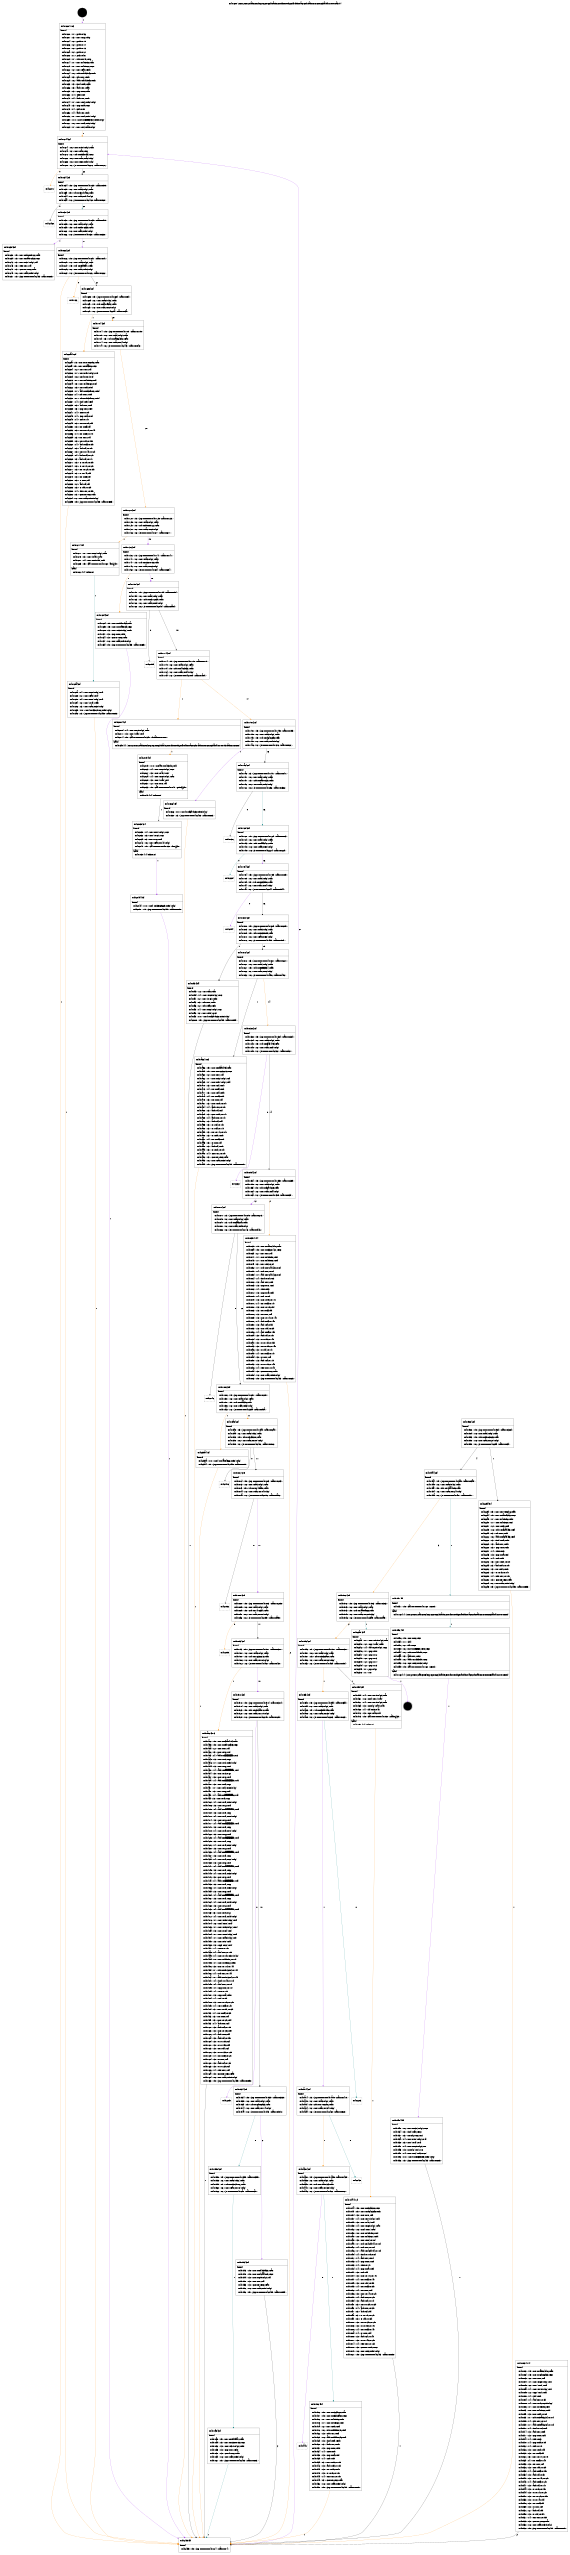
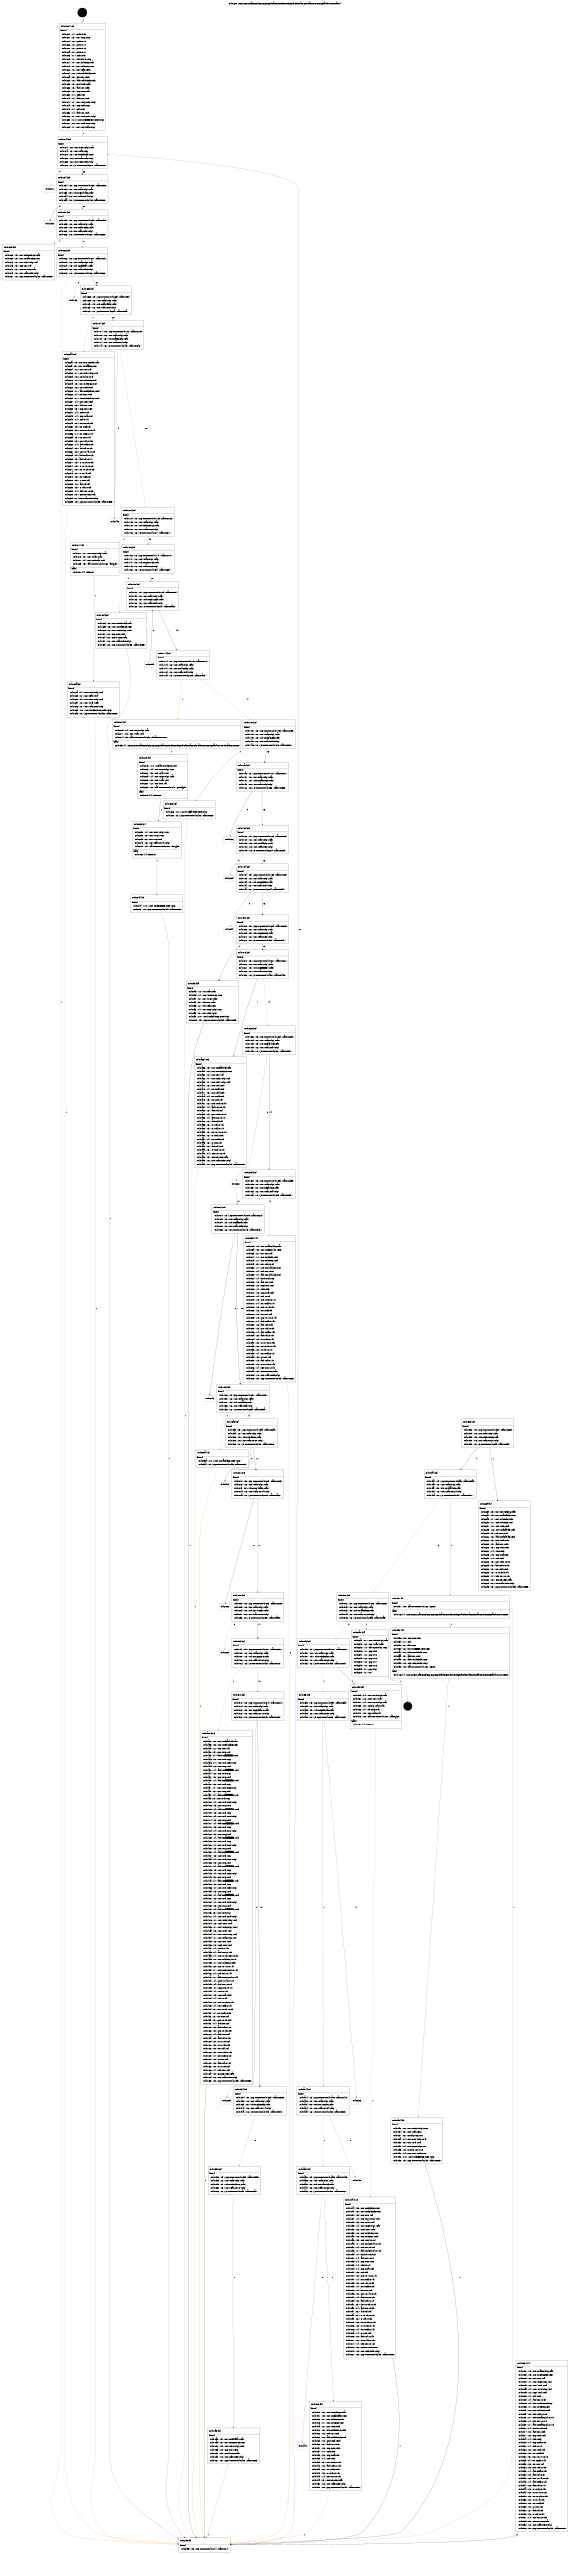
none -> (114, 522)
(149, 635) -> (152, 636)
(254, 1201) -> (236, 1195)
(262, 2277) -> none
